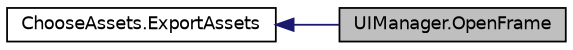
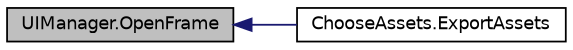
(317, 25) -> (274, 25)
